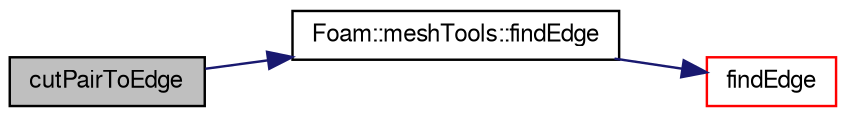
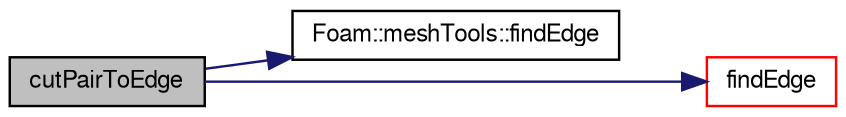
(648, 64) -> (443, 82)
